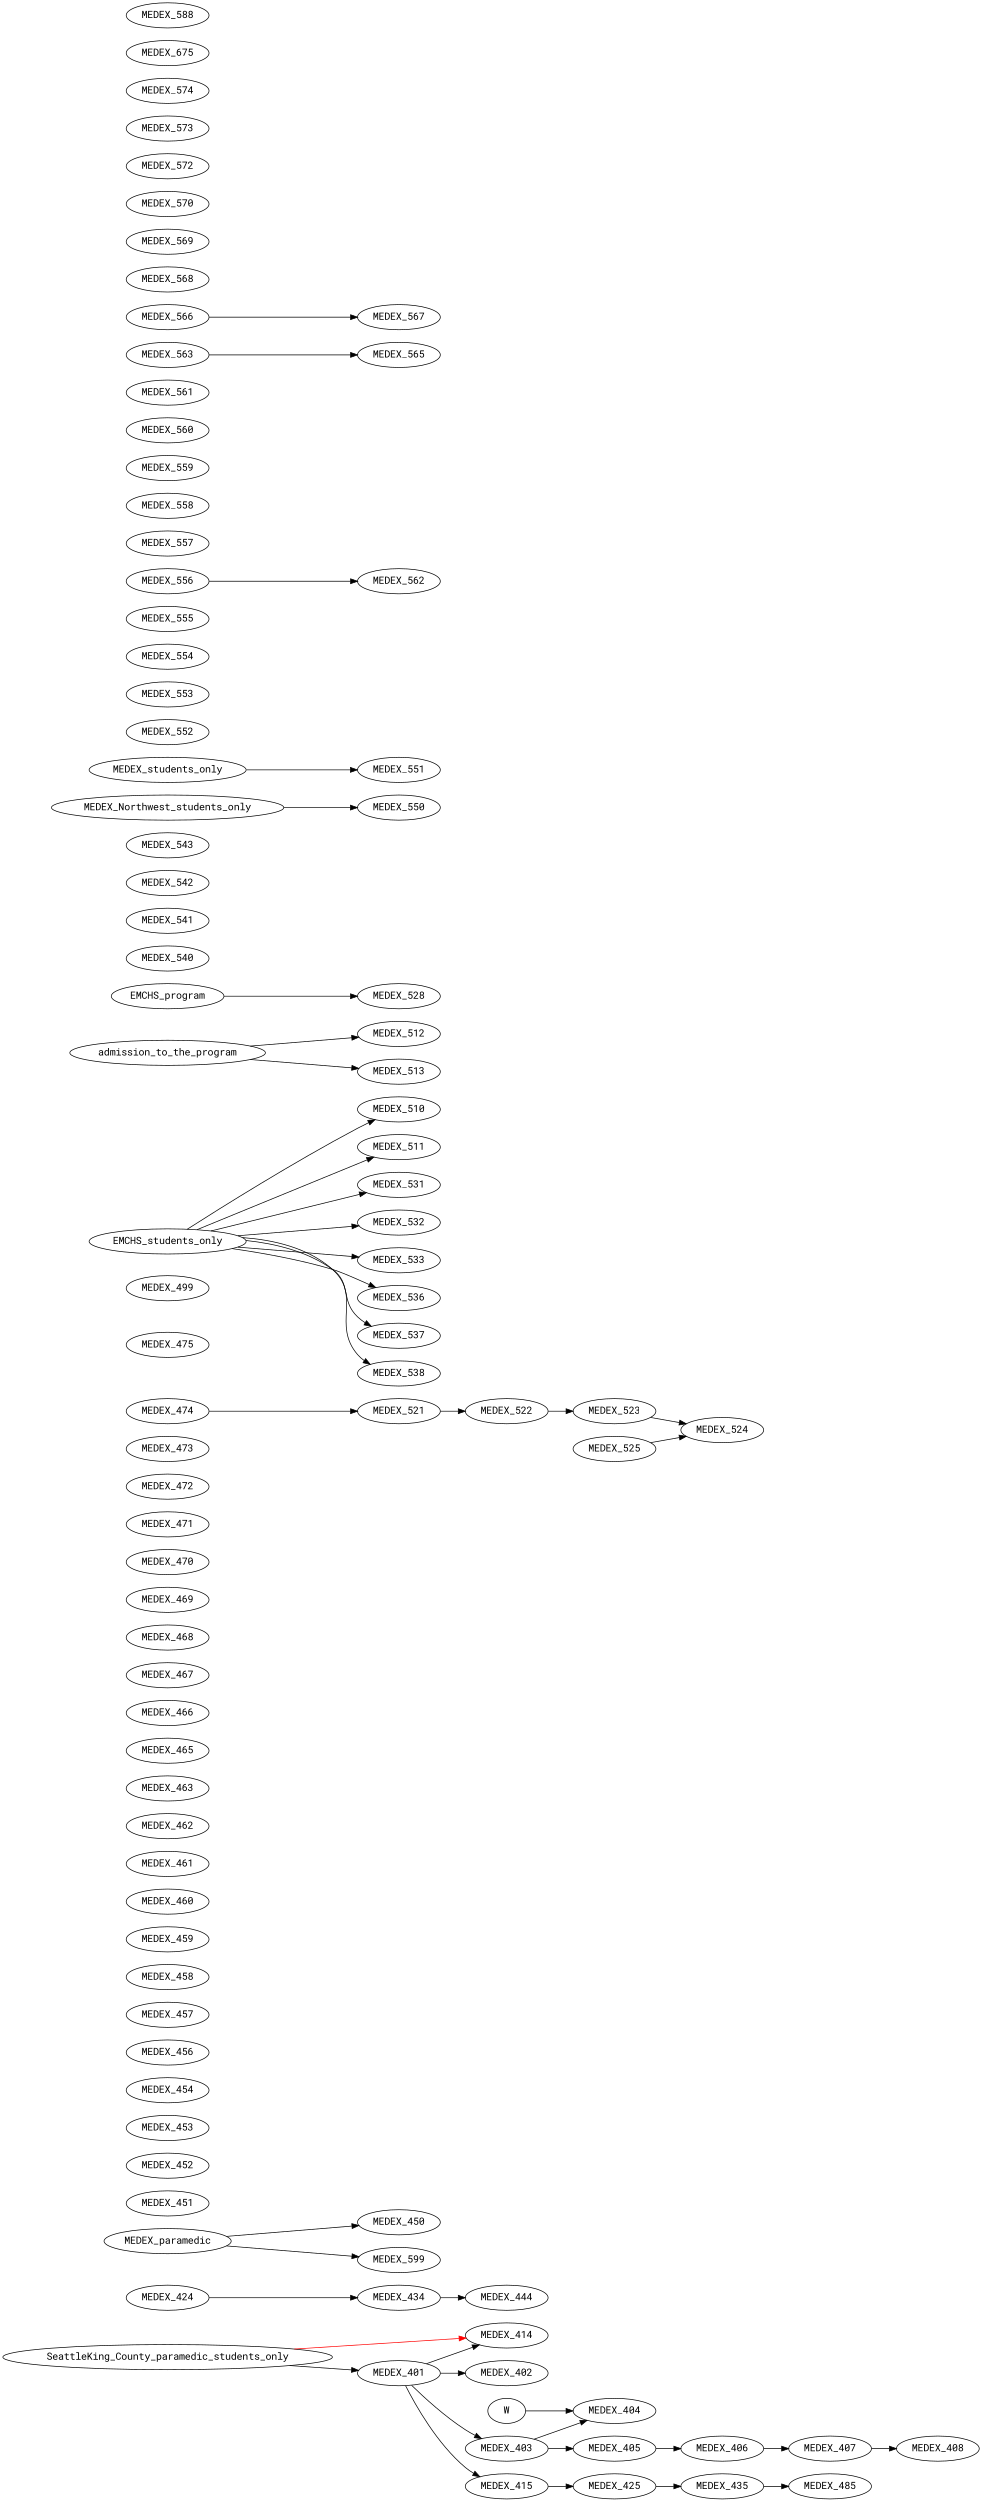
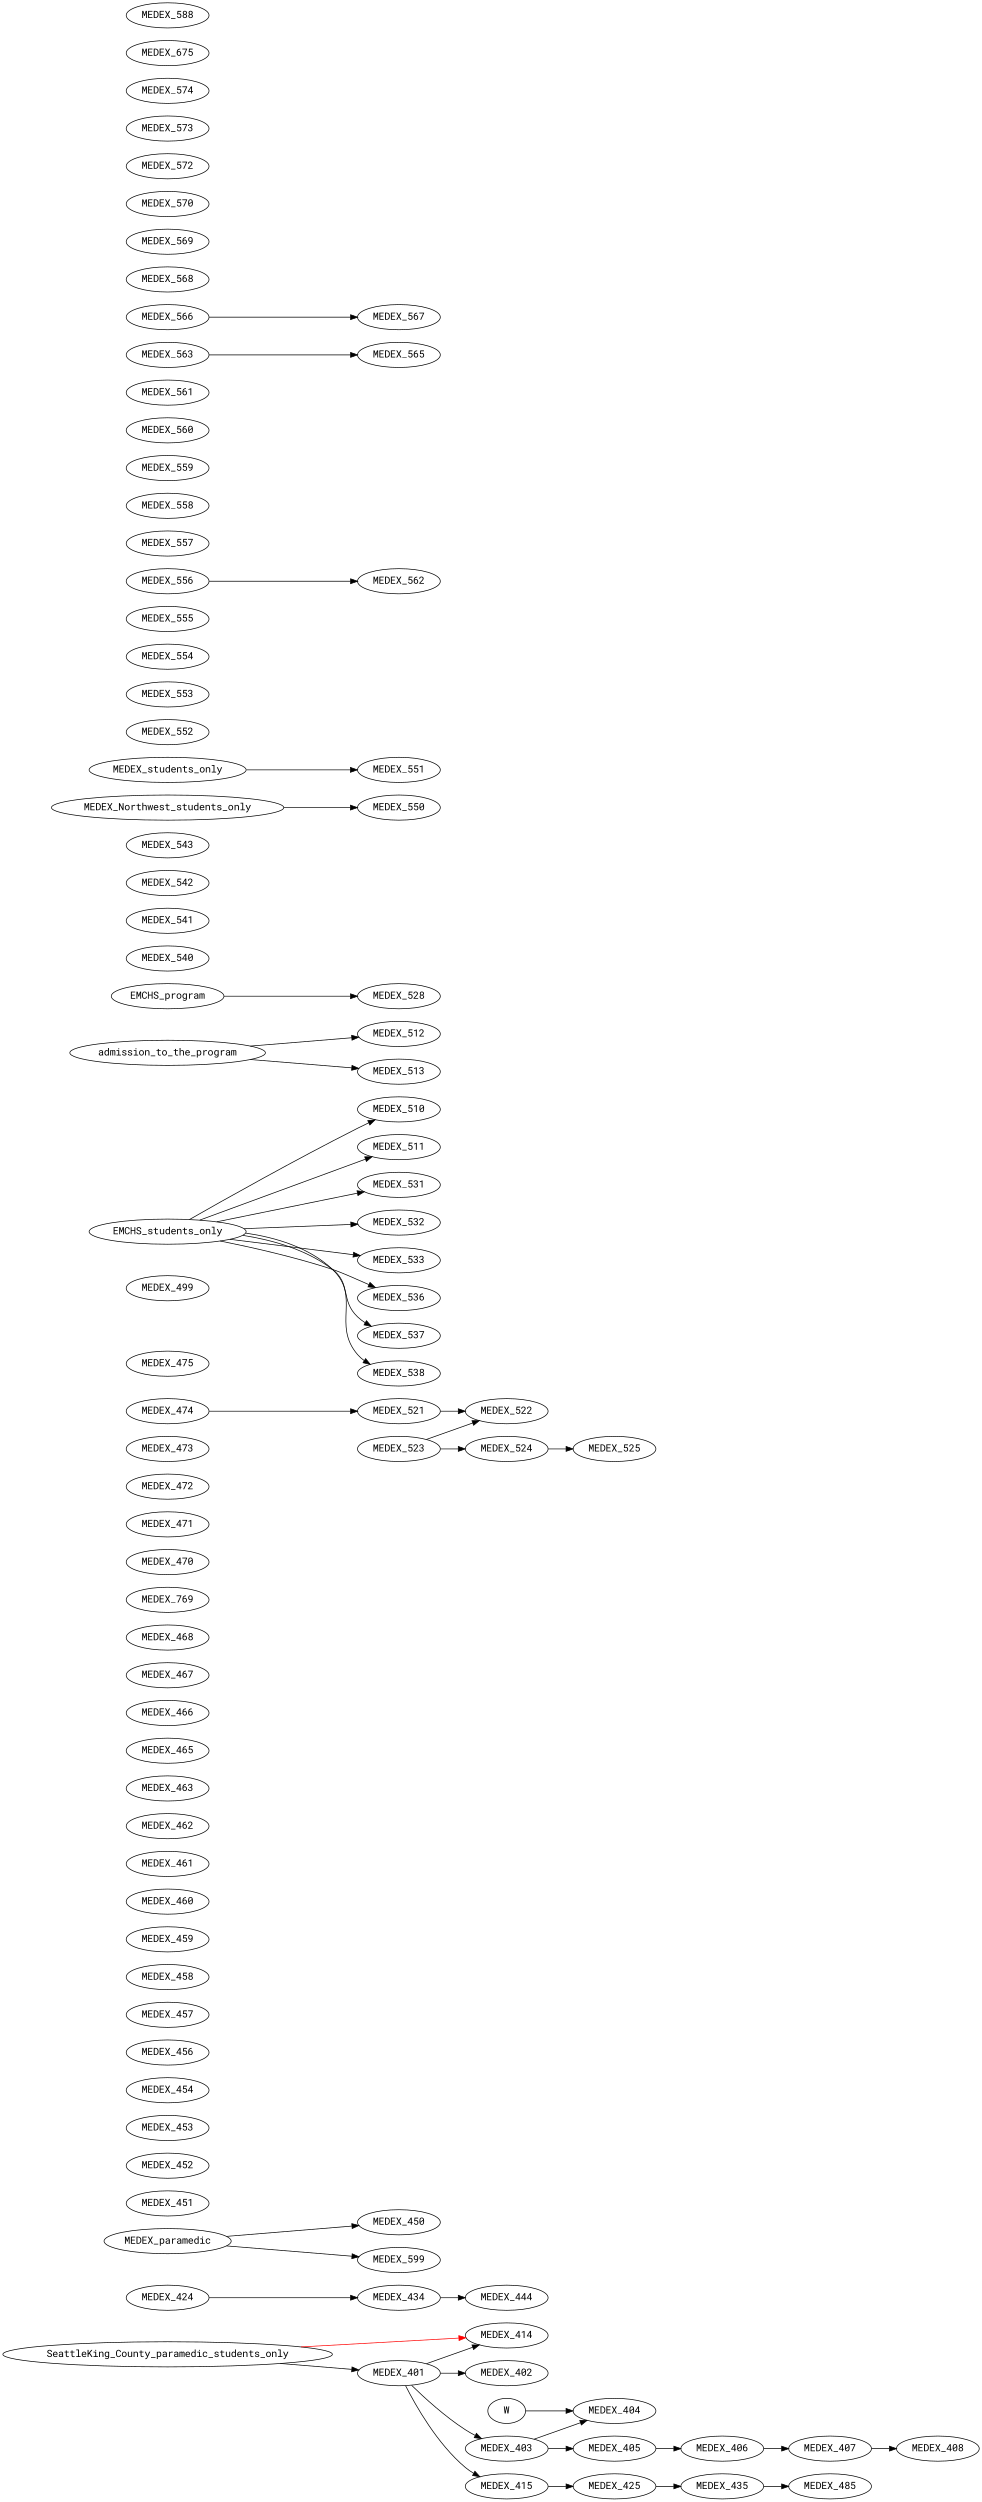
(557, 1411) -> (450, 1431)
(665, 1440) -> (557, 1449)
(168, 1600) -> (168, 1600)
